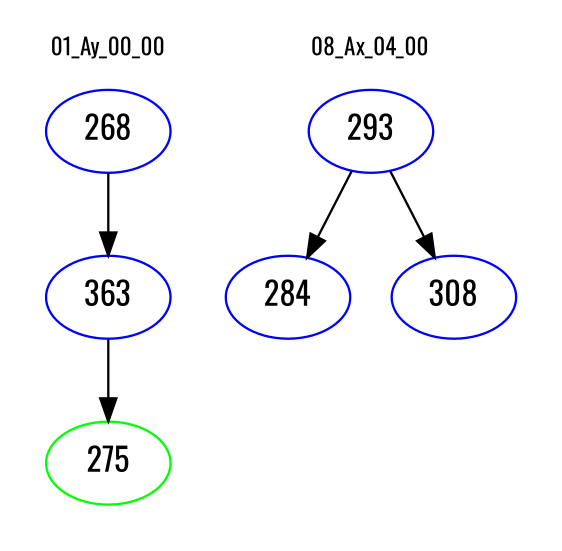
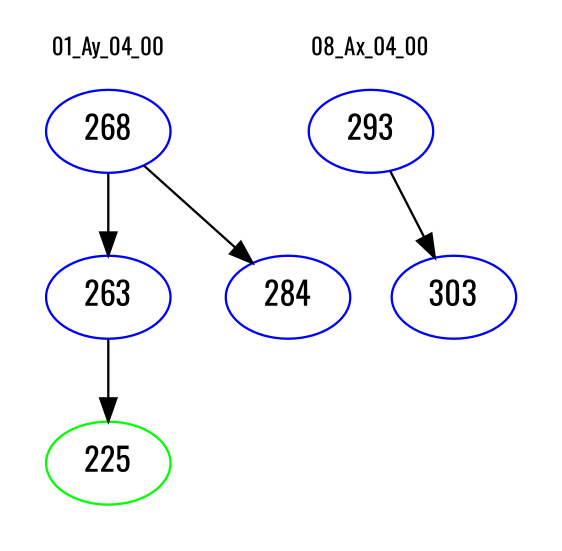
(108, 50) -> (108, 50)
(335, 204) -> (174, 192)
(108, 297) -> (108, 297)
(454, 297) -> (454, 297)
(108, 463) -> (108, 463)
